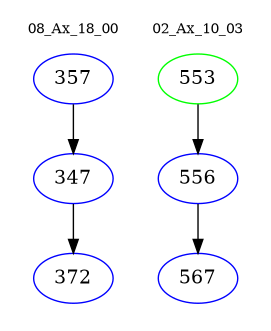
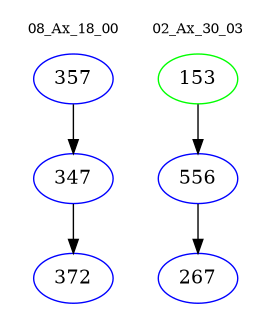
(198, 30) -> (198, 30)
(198, 79) -> (198, 79)
(198, 278) -> (198, 278)
